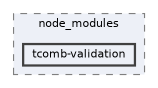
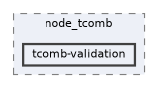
(79, 24) -> (79, 24)
